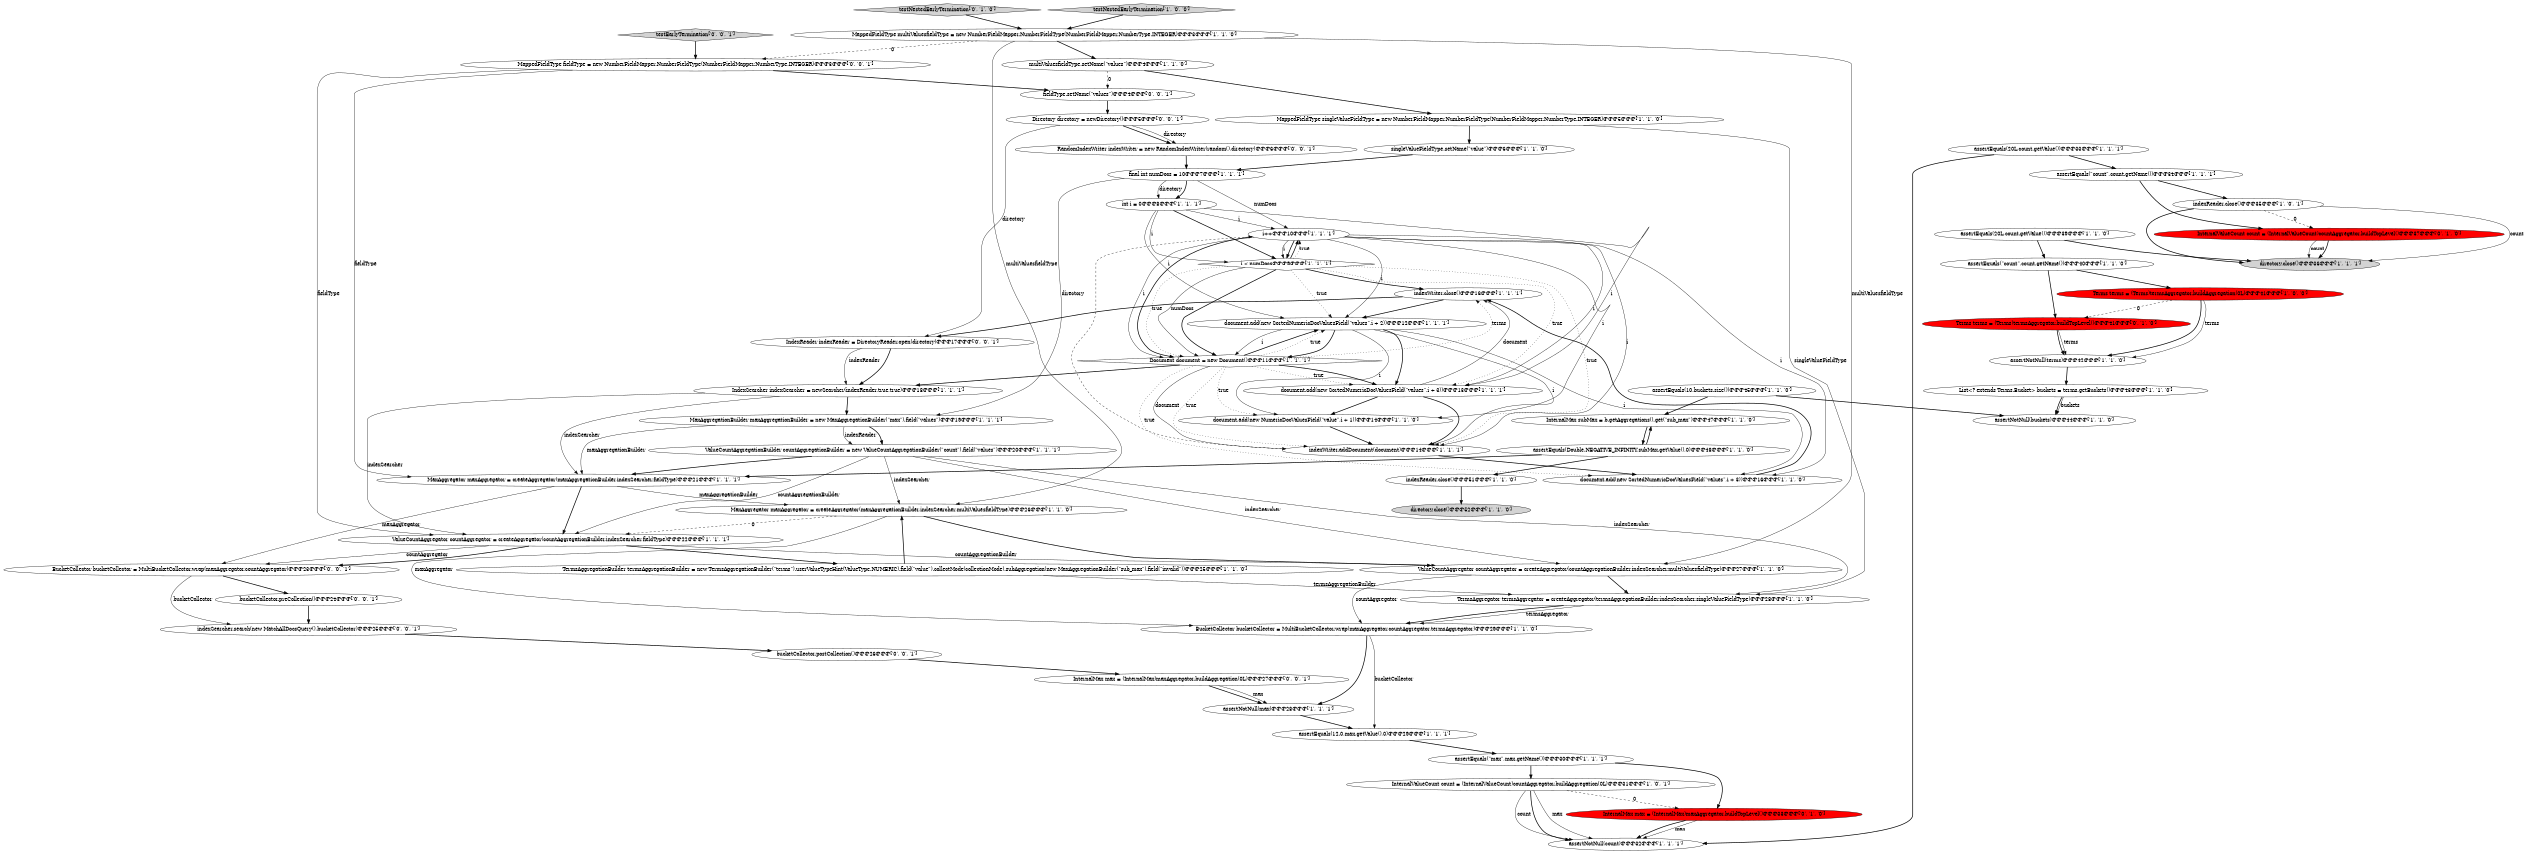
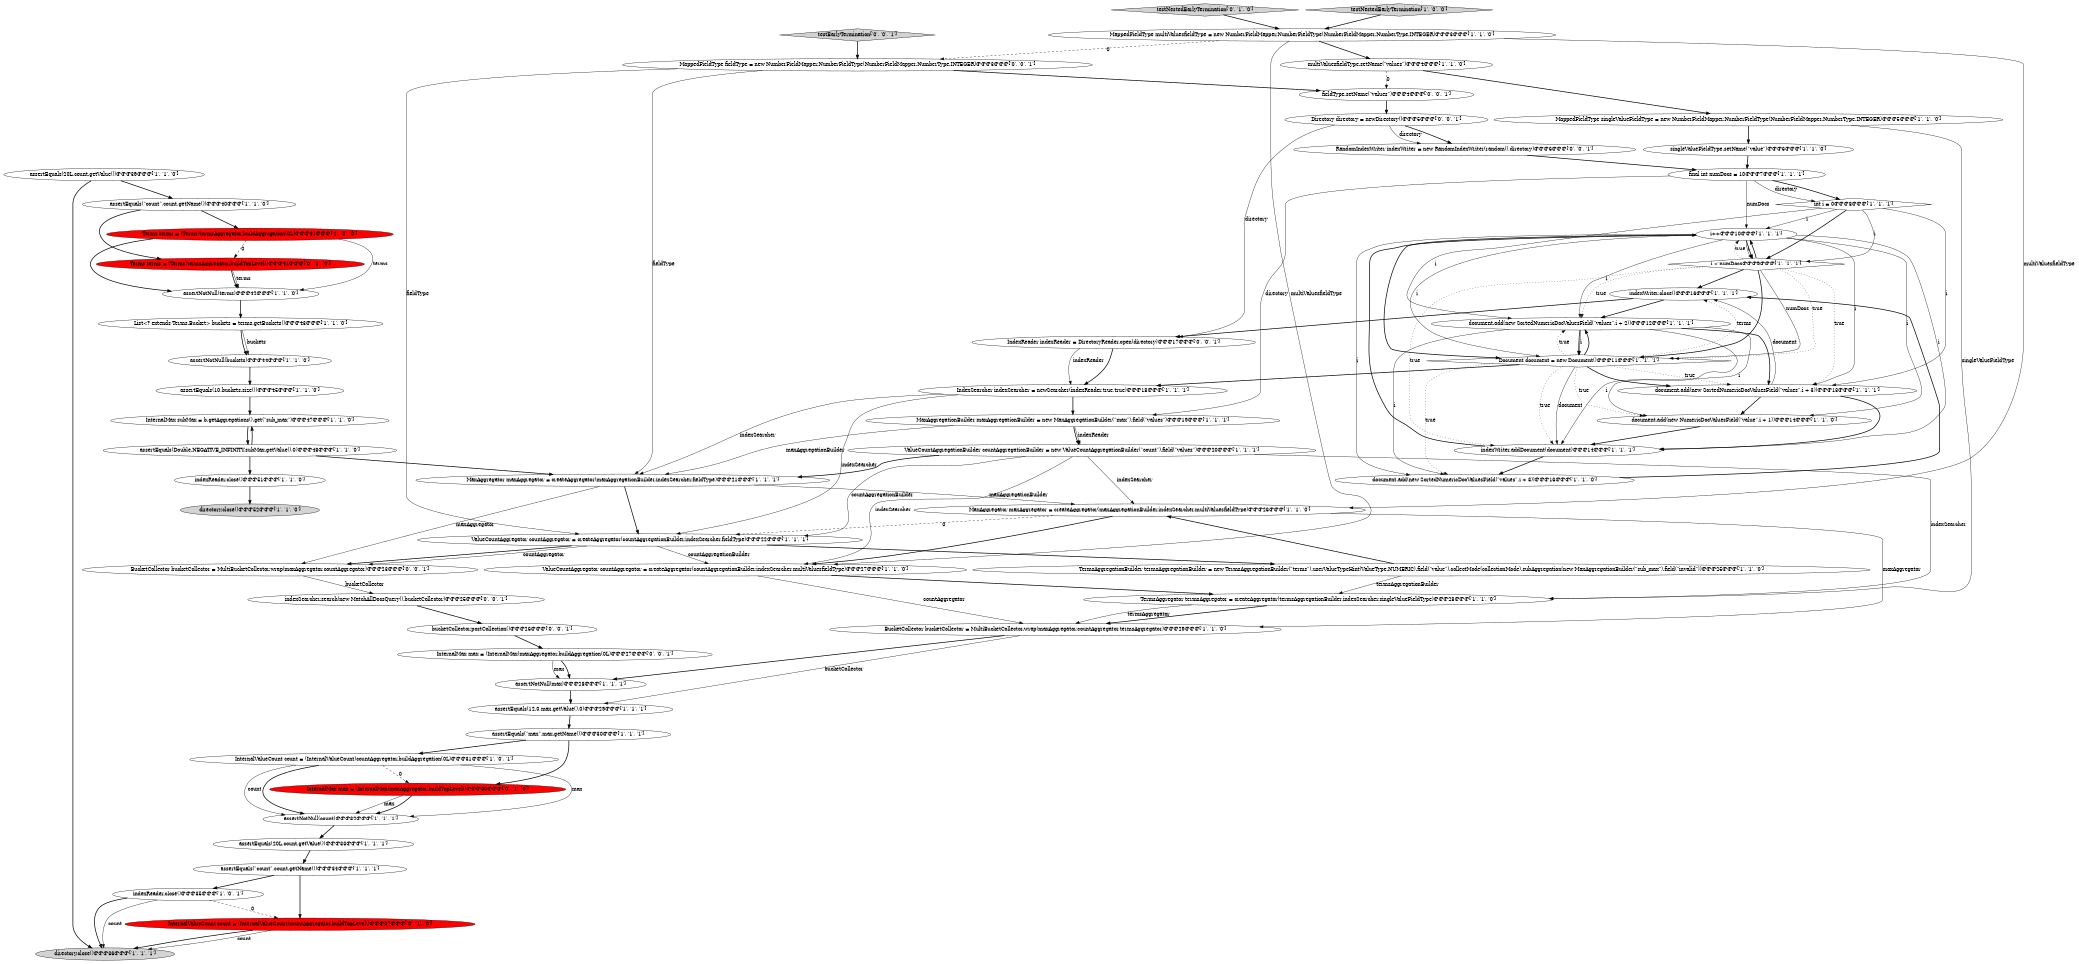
(1161, 204) -> (1854, 204)
(1072, 353) -> (1399, 247)
(1888, 406) -> (250, 374)
(1913, 558) -> (328, 831)
(309, 600) -> none
